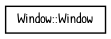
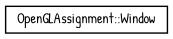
(56, 20) -> (87, 20)
